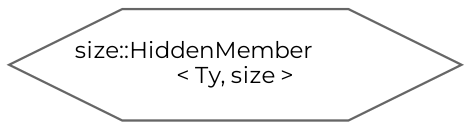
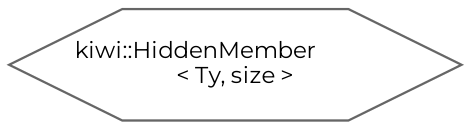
(235, 65) -> (235, 65)
